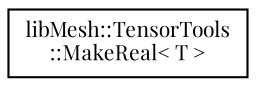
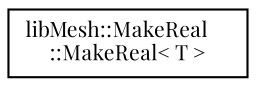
(128, 43) -> (128, 43)
